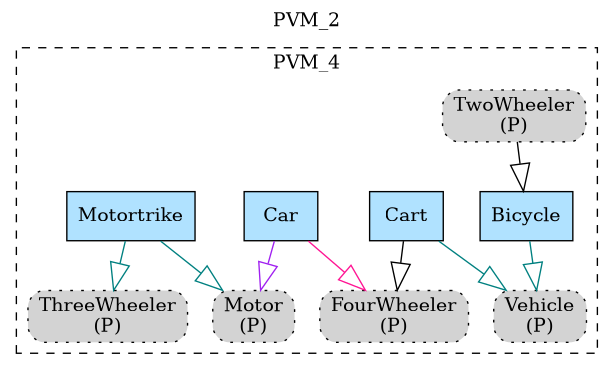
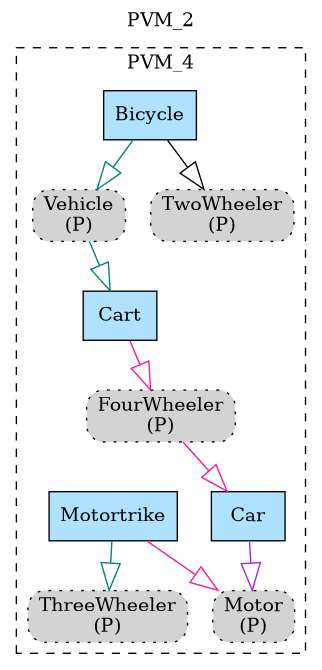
(519, 153) -> (177, 154)
(402, 252) -> (135, 353)
(181, 257) -> (171, 558)
(327, 257) -> (196, 456)
(461, 258) -> (94, 253)
